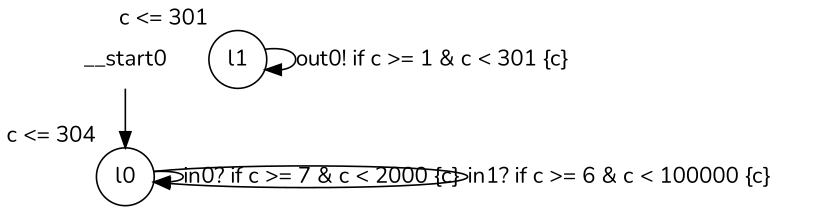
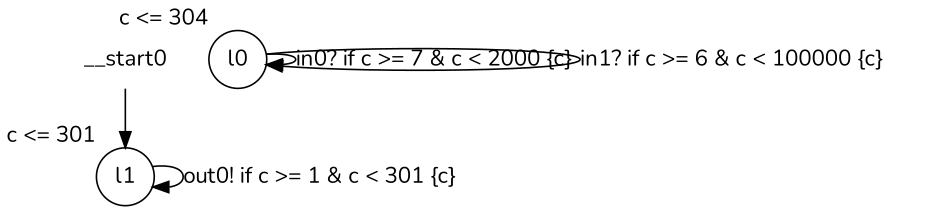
(125, 110) -> (125, 110)
